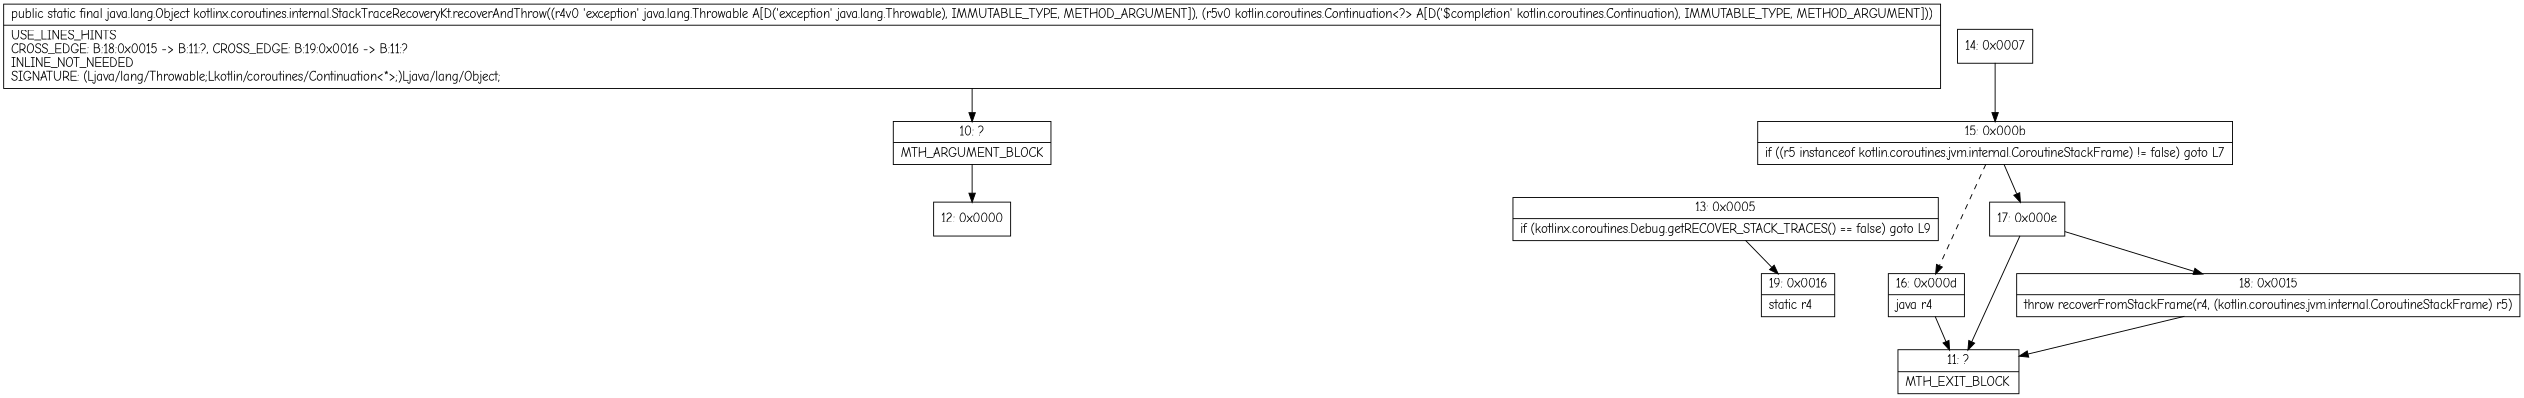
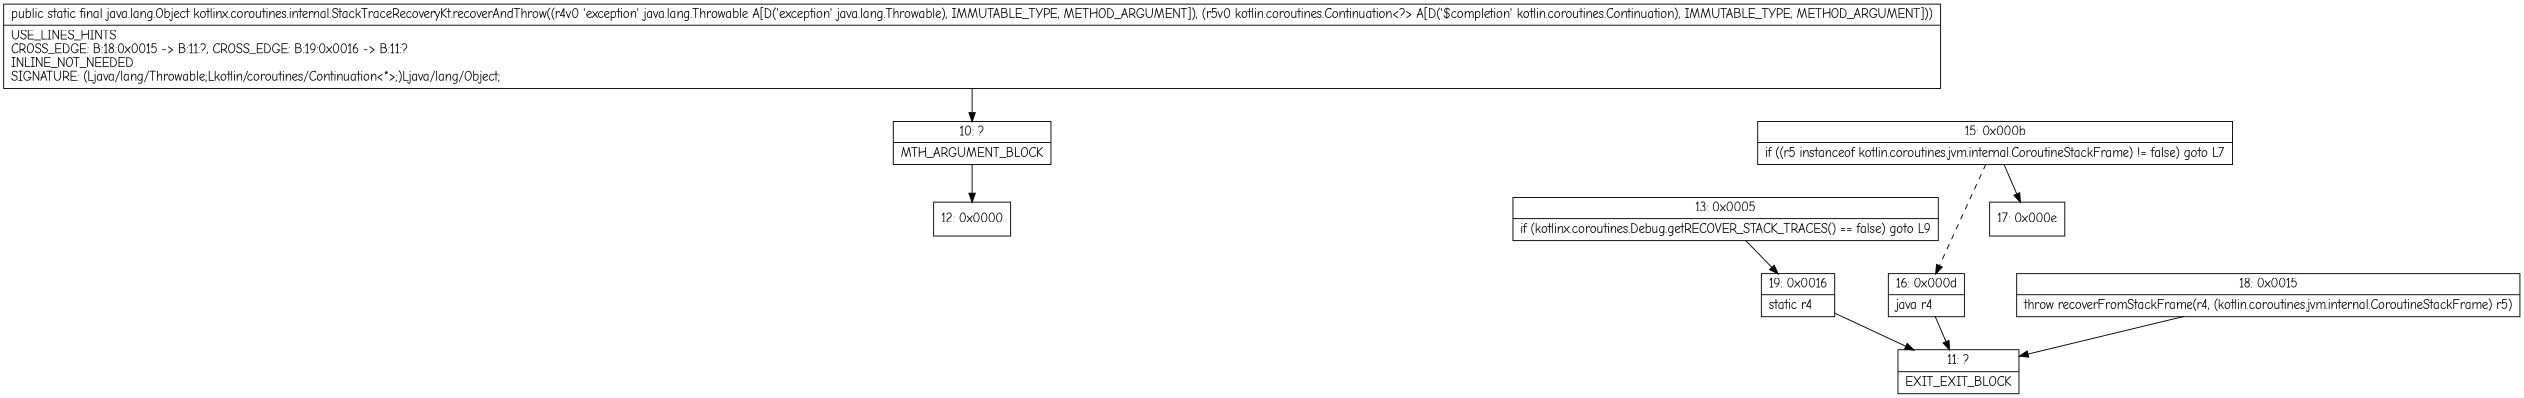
(1995, 46) -> none
(2129, 251) -> none
(1996, 289) -> (1870, 330)
(1958, 382) -> (1958, 382)
